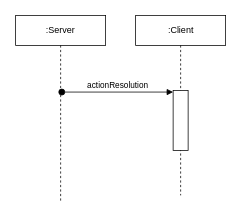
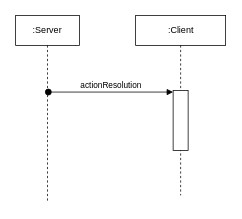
(60, 109) -> (47, 109)
